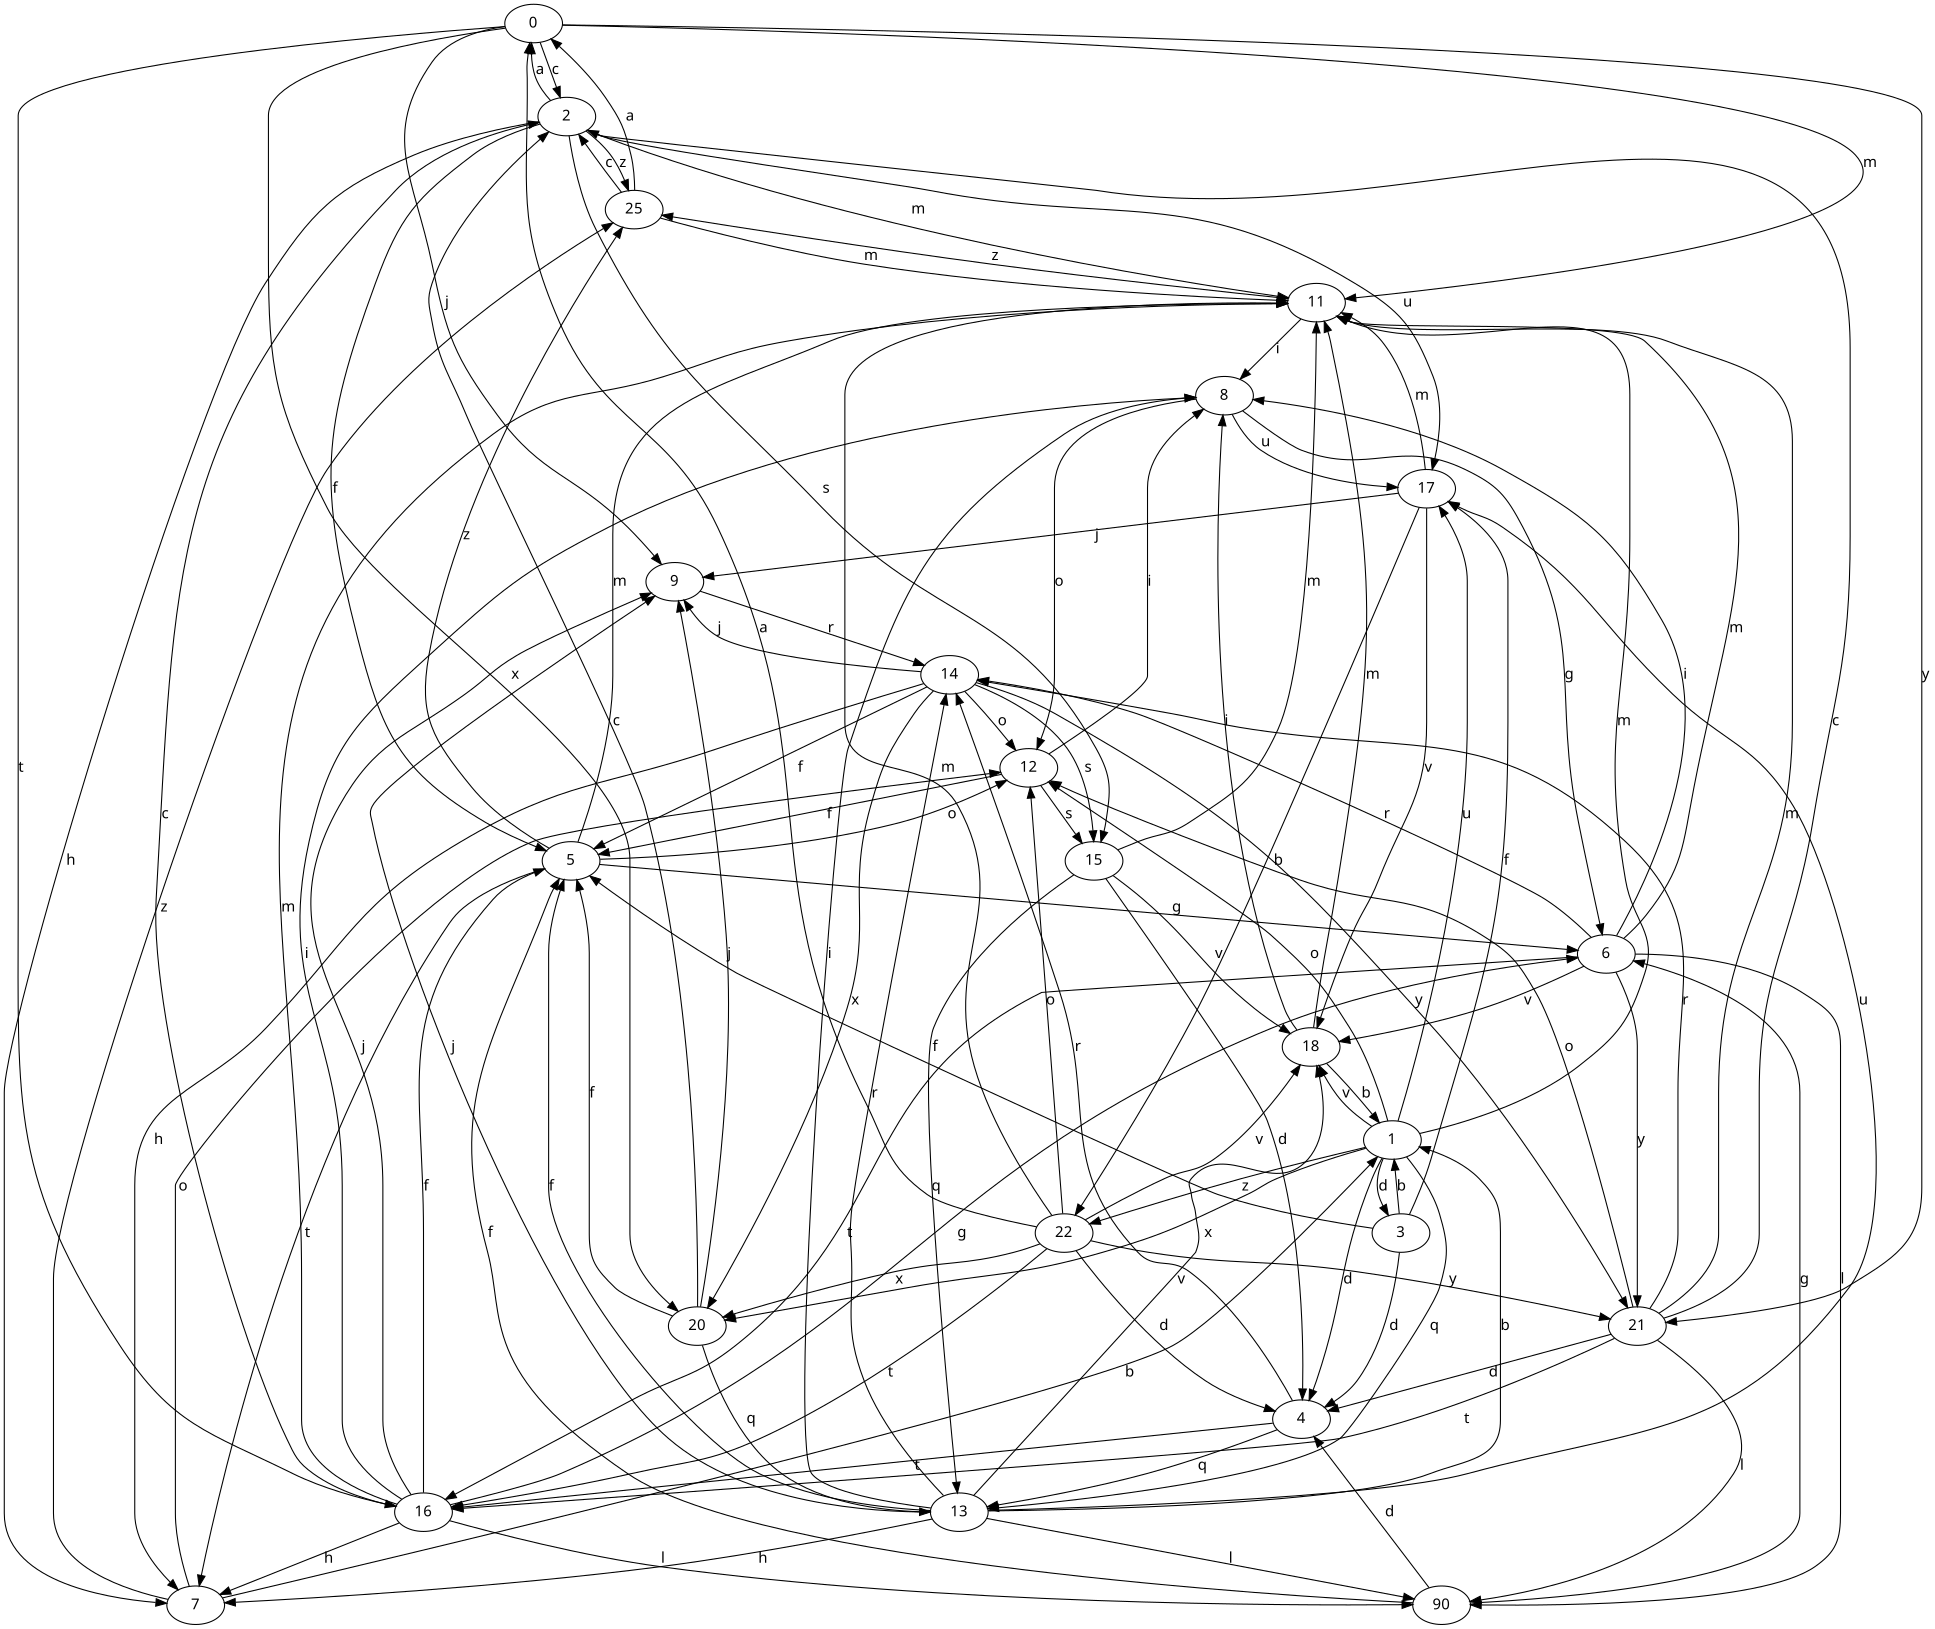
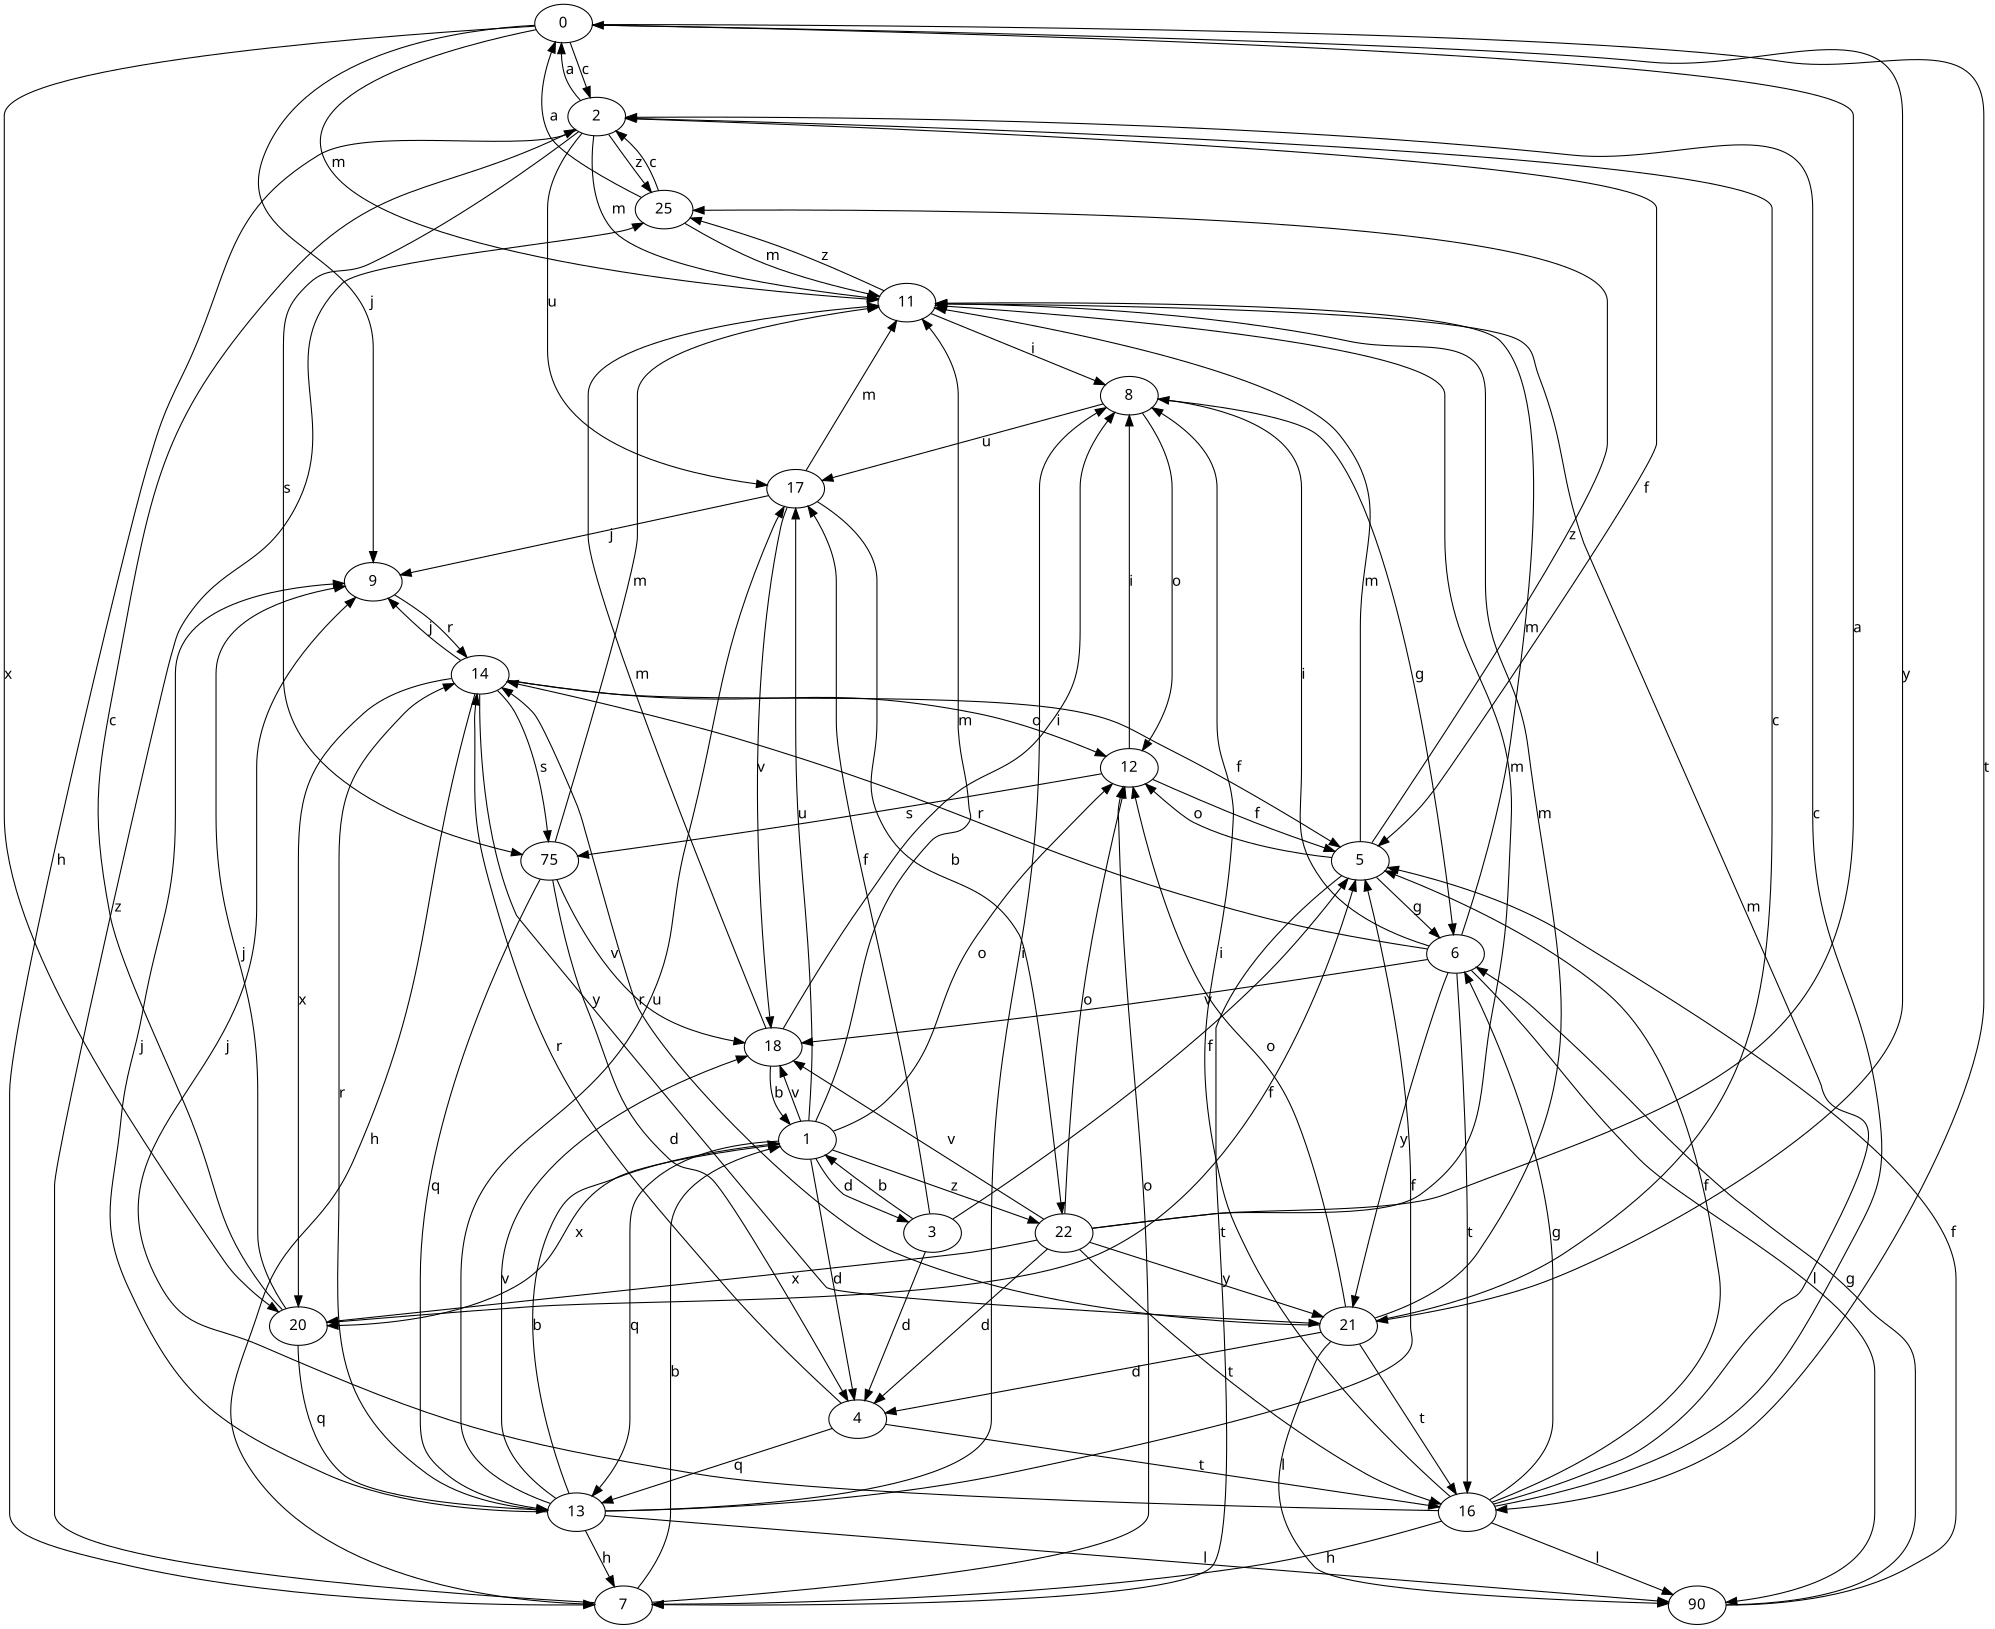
(1094, 861) -> (550, 861)
(1375, 1517) -> none
